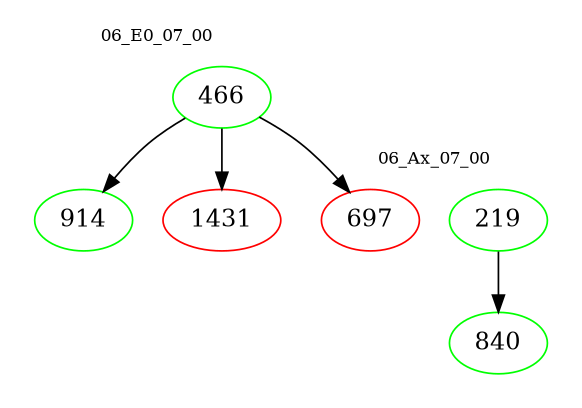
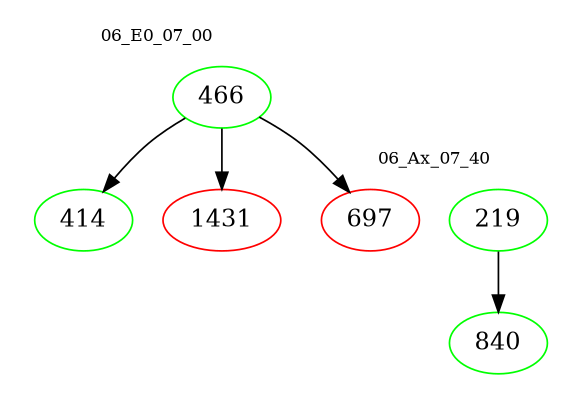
(434, 160) -> (434, 160)
(84, 220) -> (84, 220)
